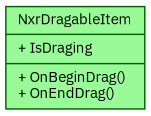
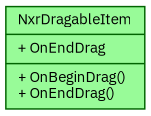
(56, 48) -> (62, 48)
